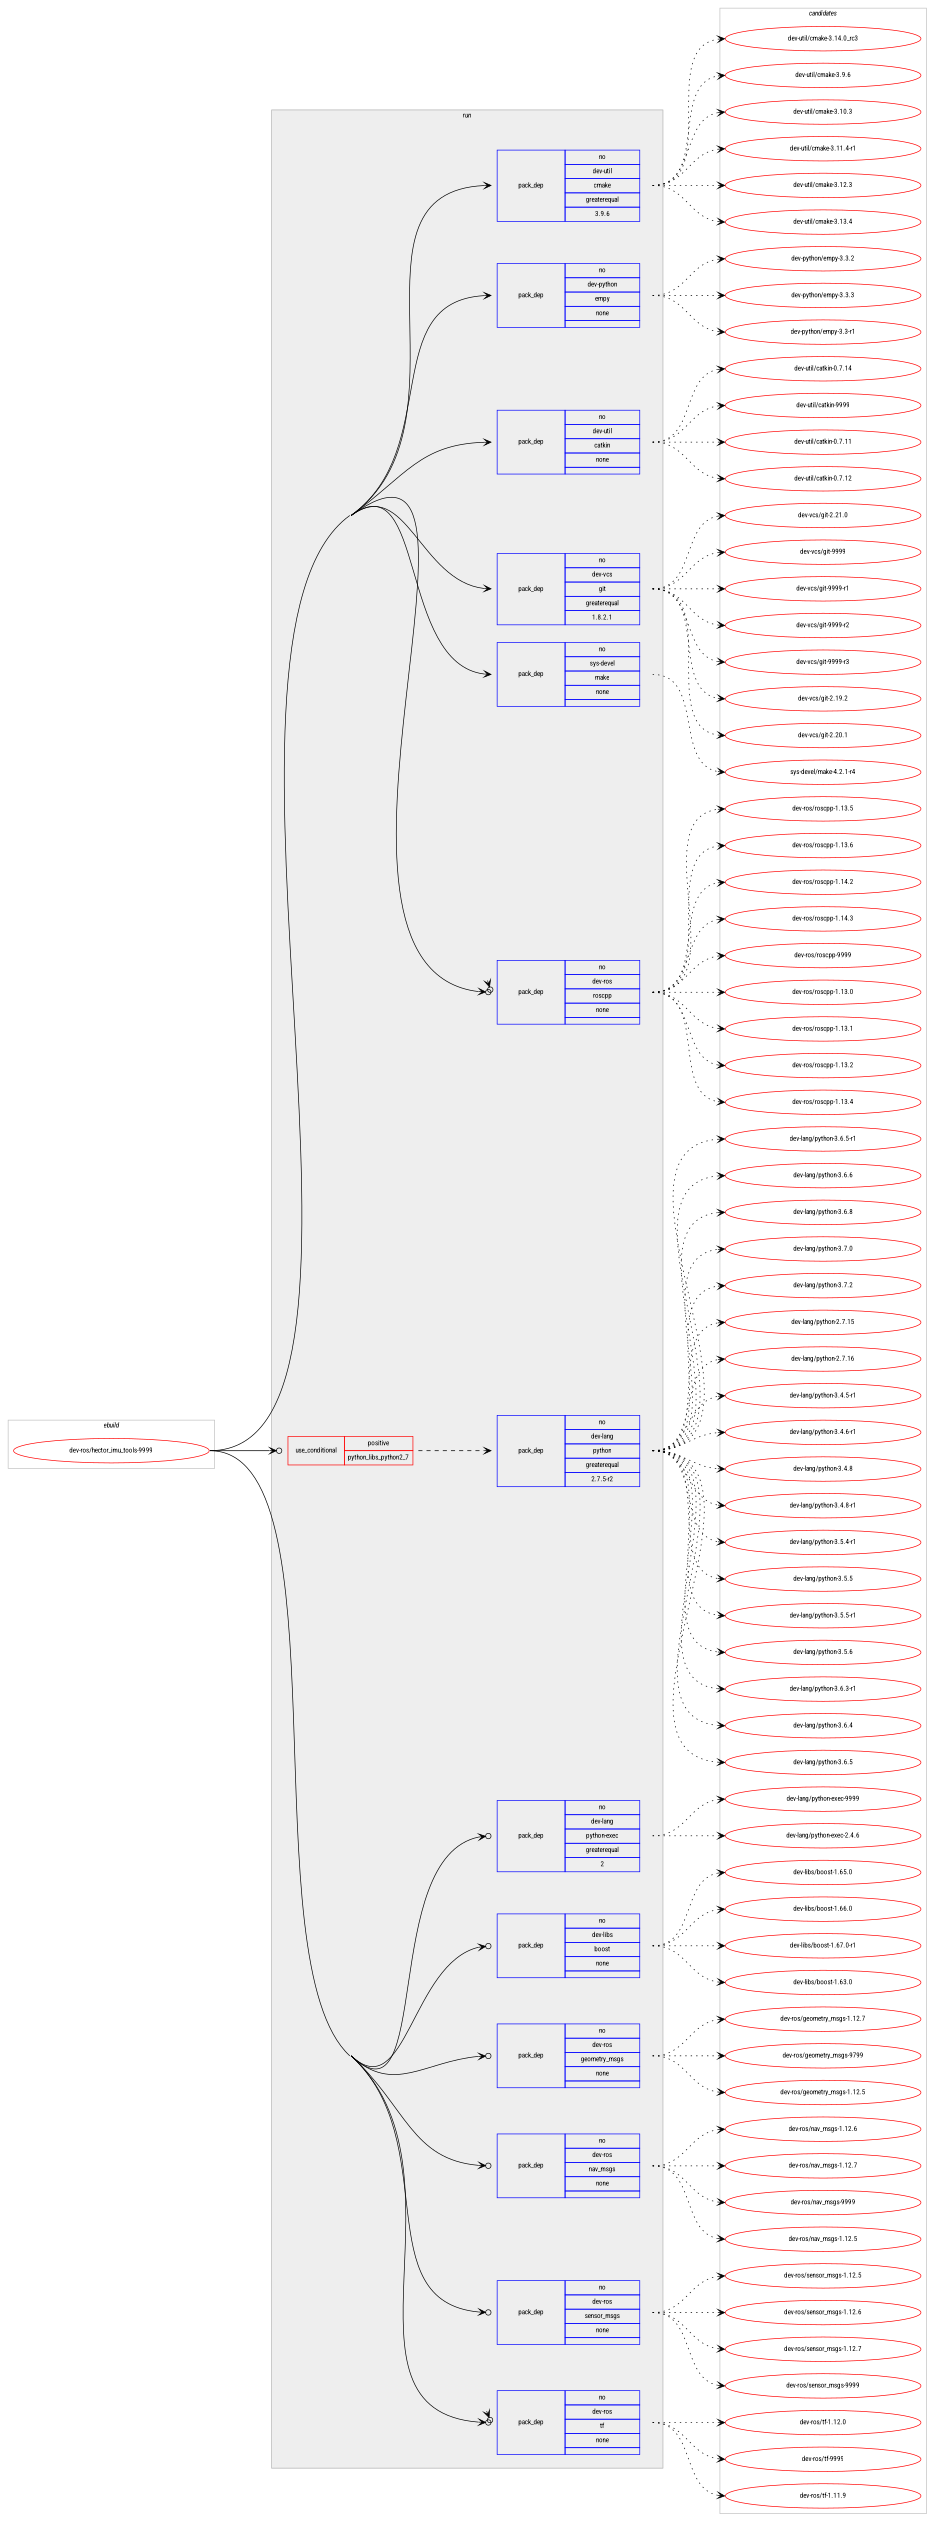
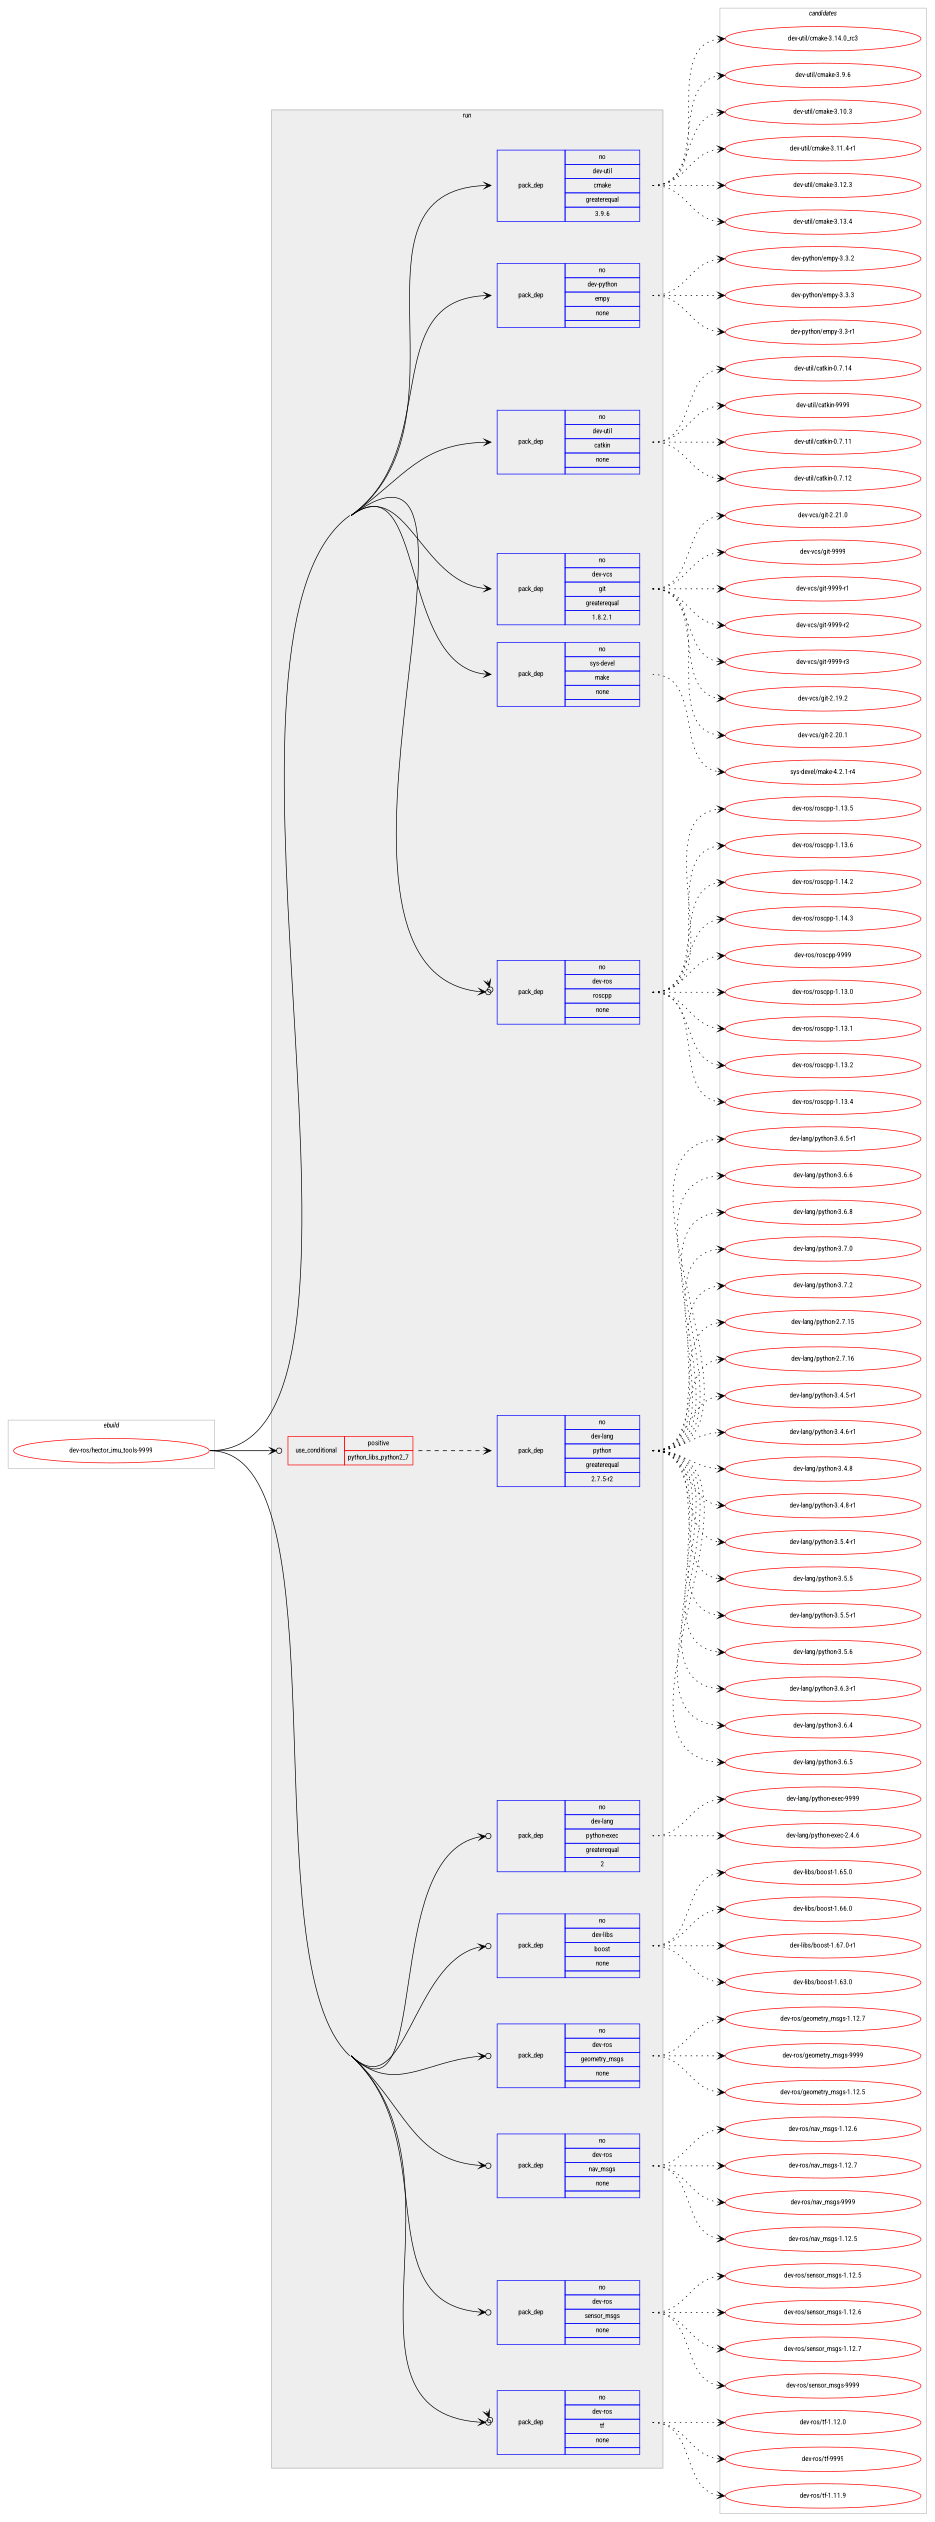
(823, 2056) -> (823, 2056)
